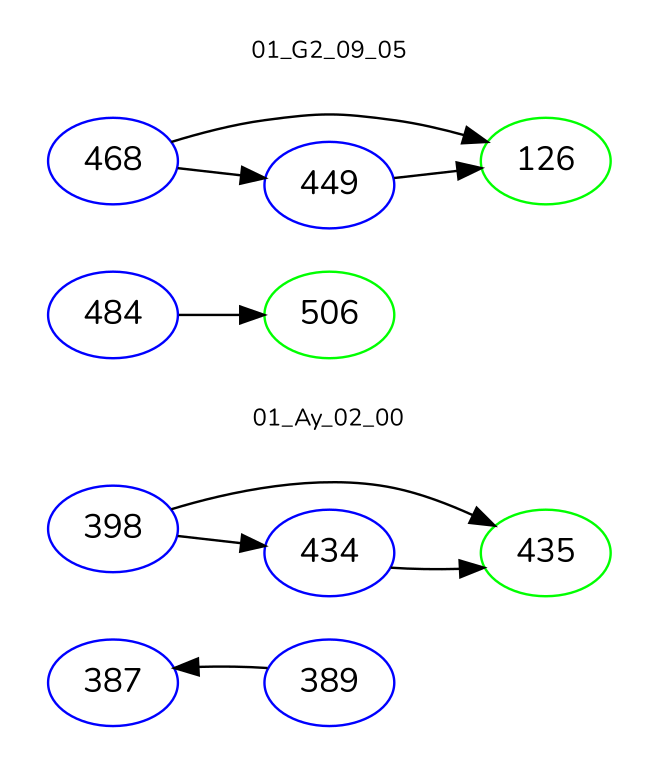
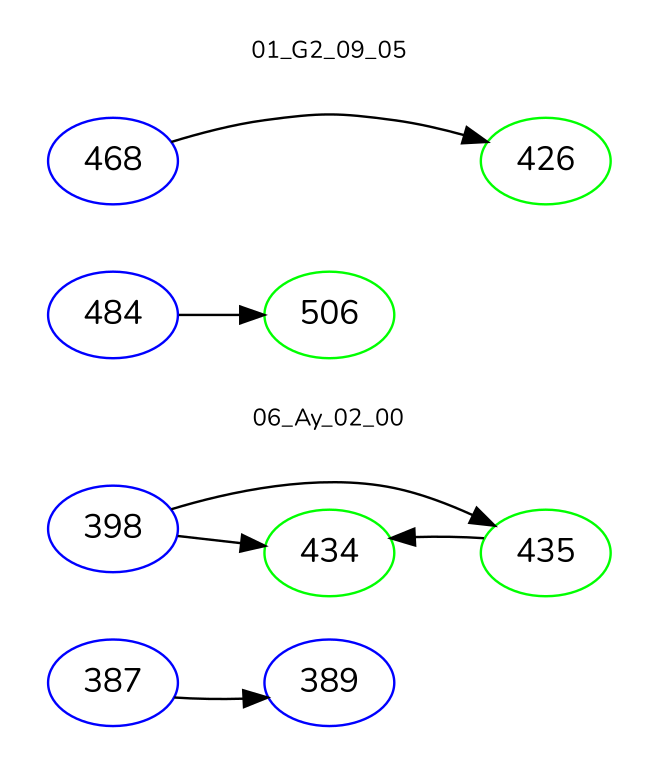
(546, 161) -> (546, 161)
(329, 185) -> none
(329, 420) -> (329, 420)
(329, 553) -> (329, 553)
(425, 569) -> (449, 537)
(233, 667) -> (209, 699)
